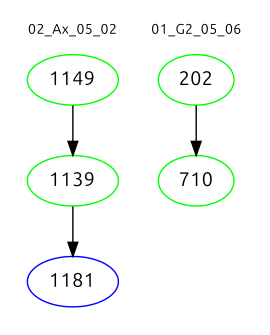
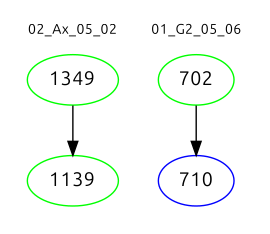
(73, 80) -> (73, 80)
(196, 80) -> (196, 80)
(196, 181) -> (196, 181)
(73, 282) -> none
